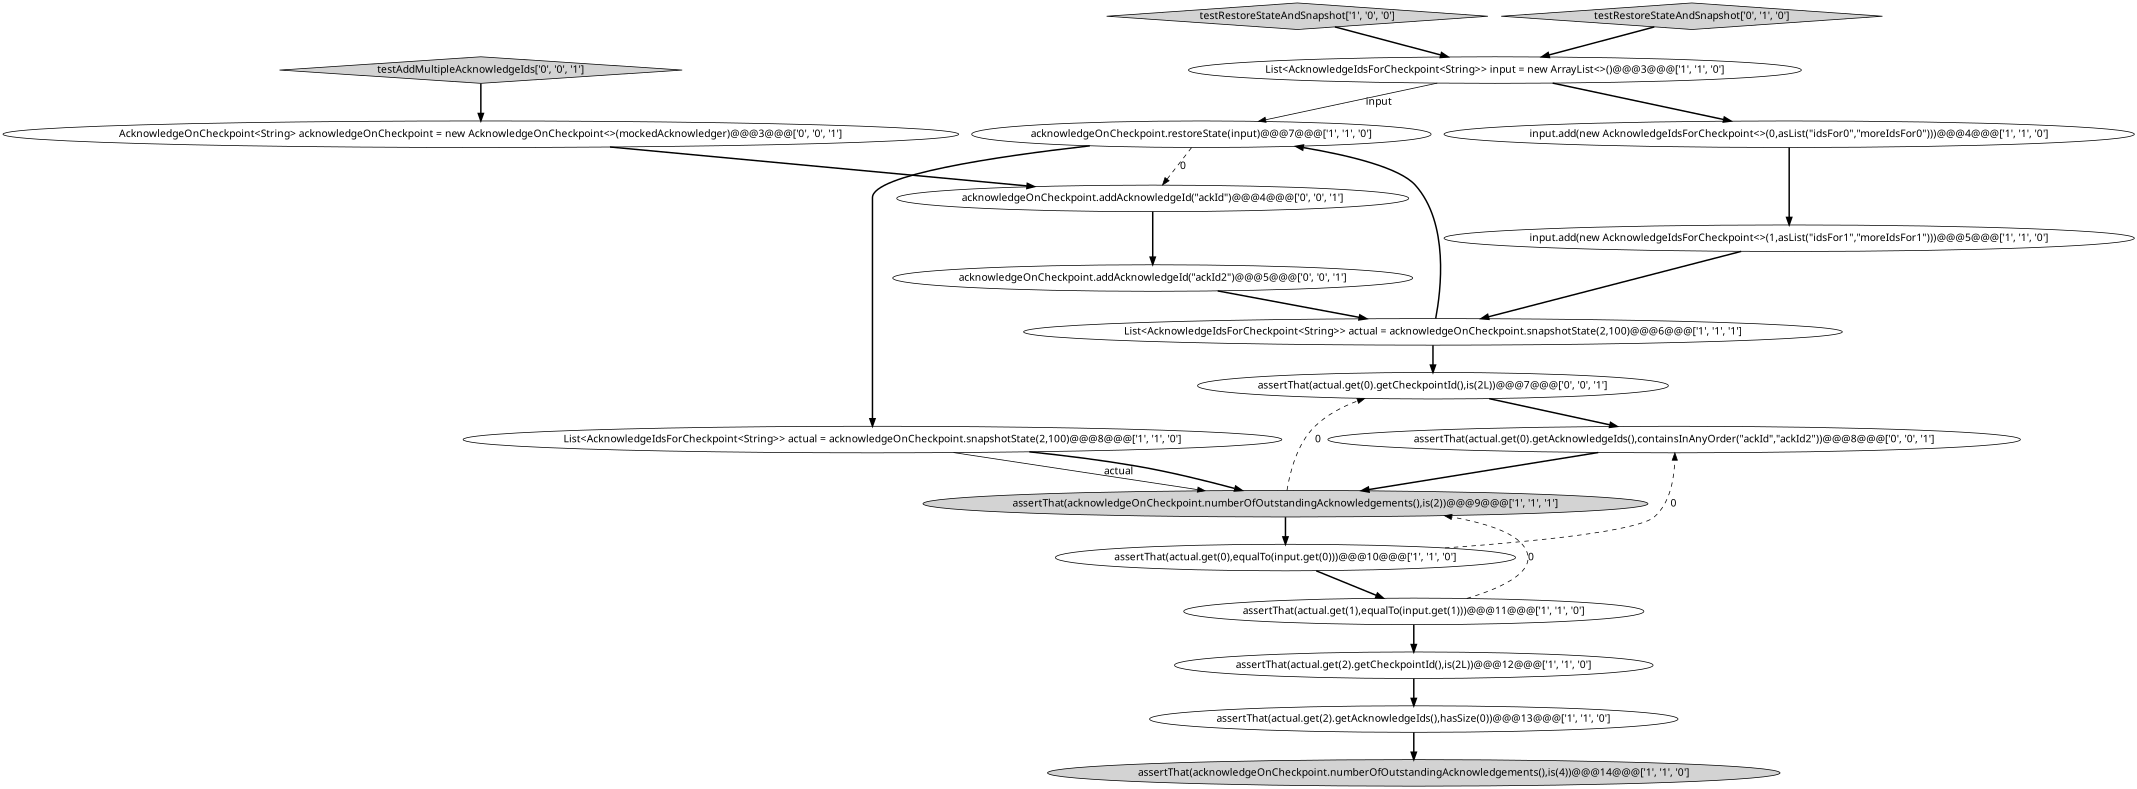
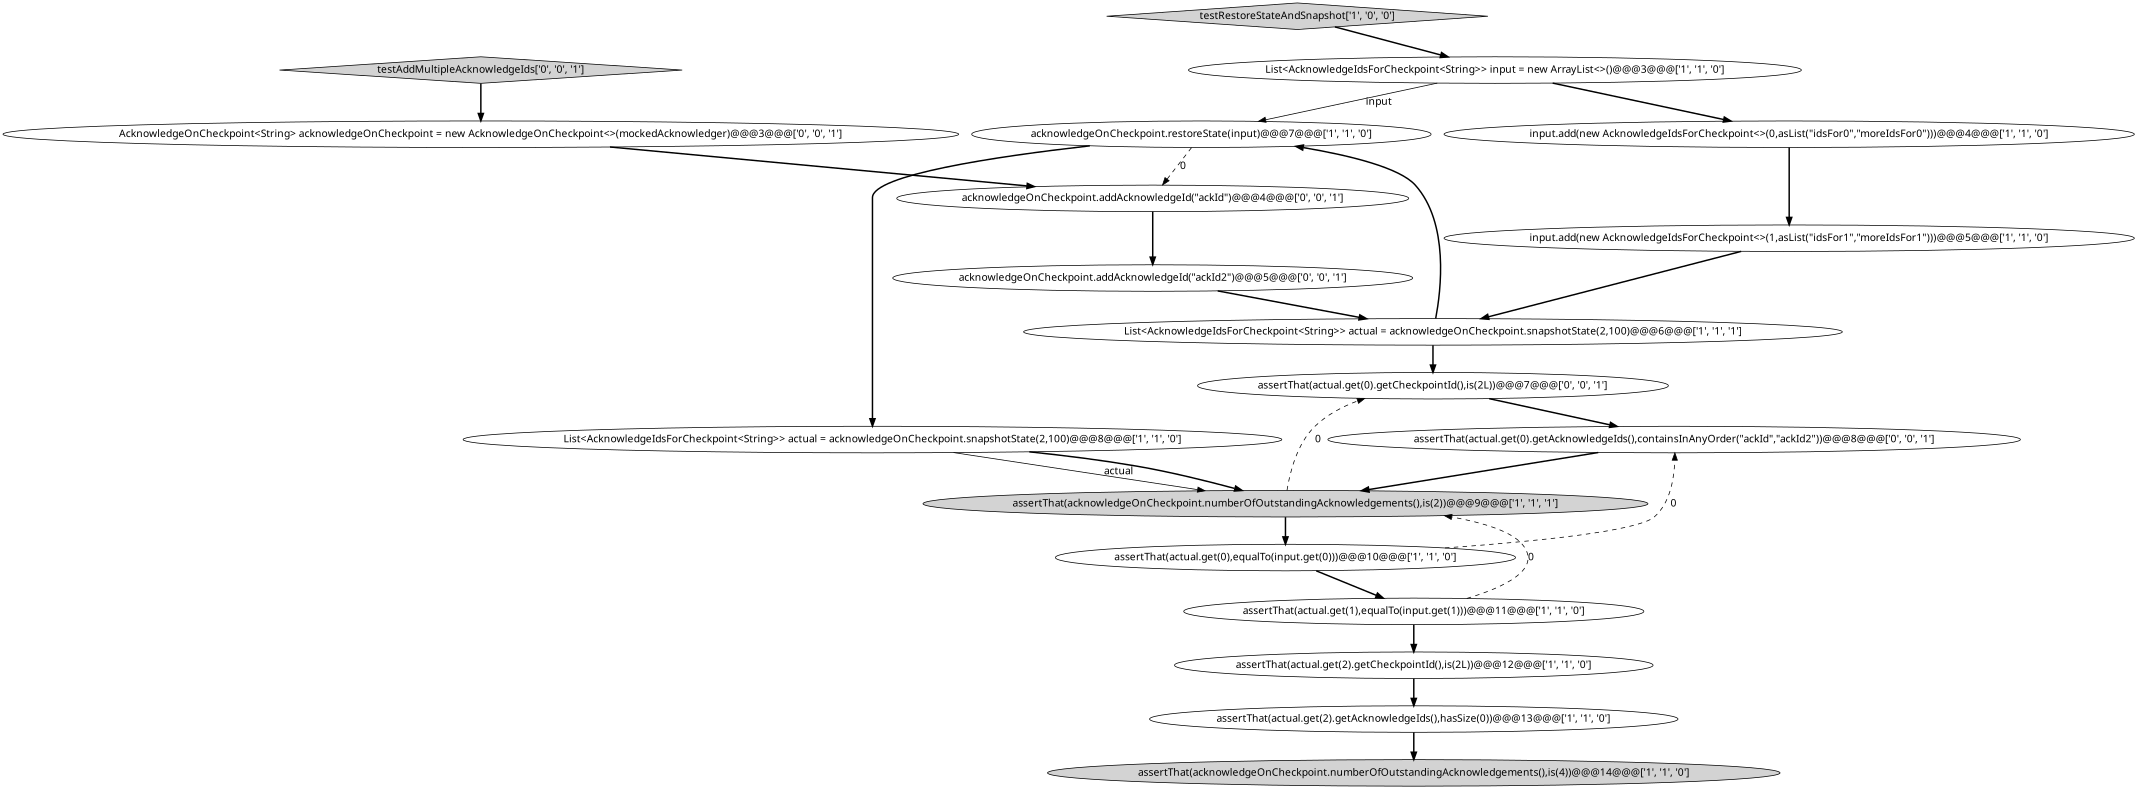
(1692, 16) -> none
